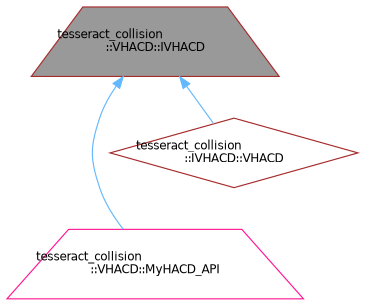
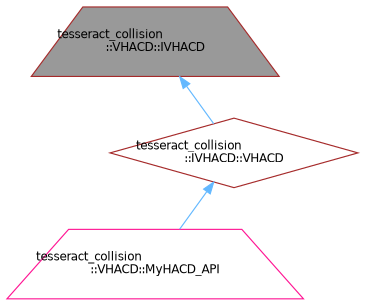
(93, 159) -> (193, 210)
